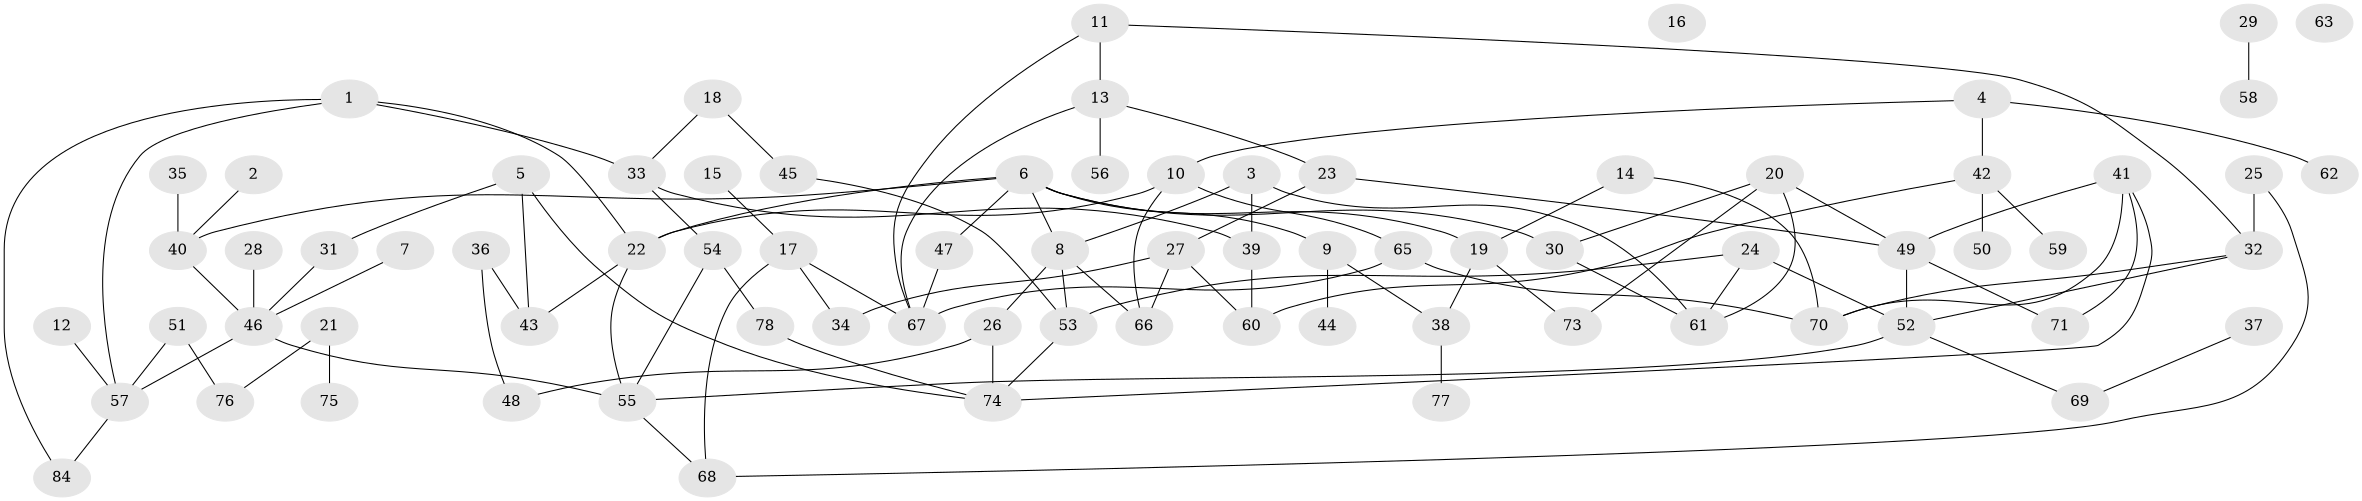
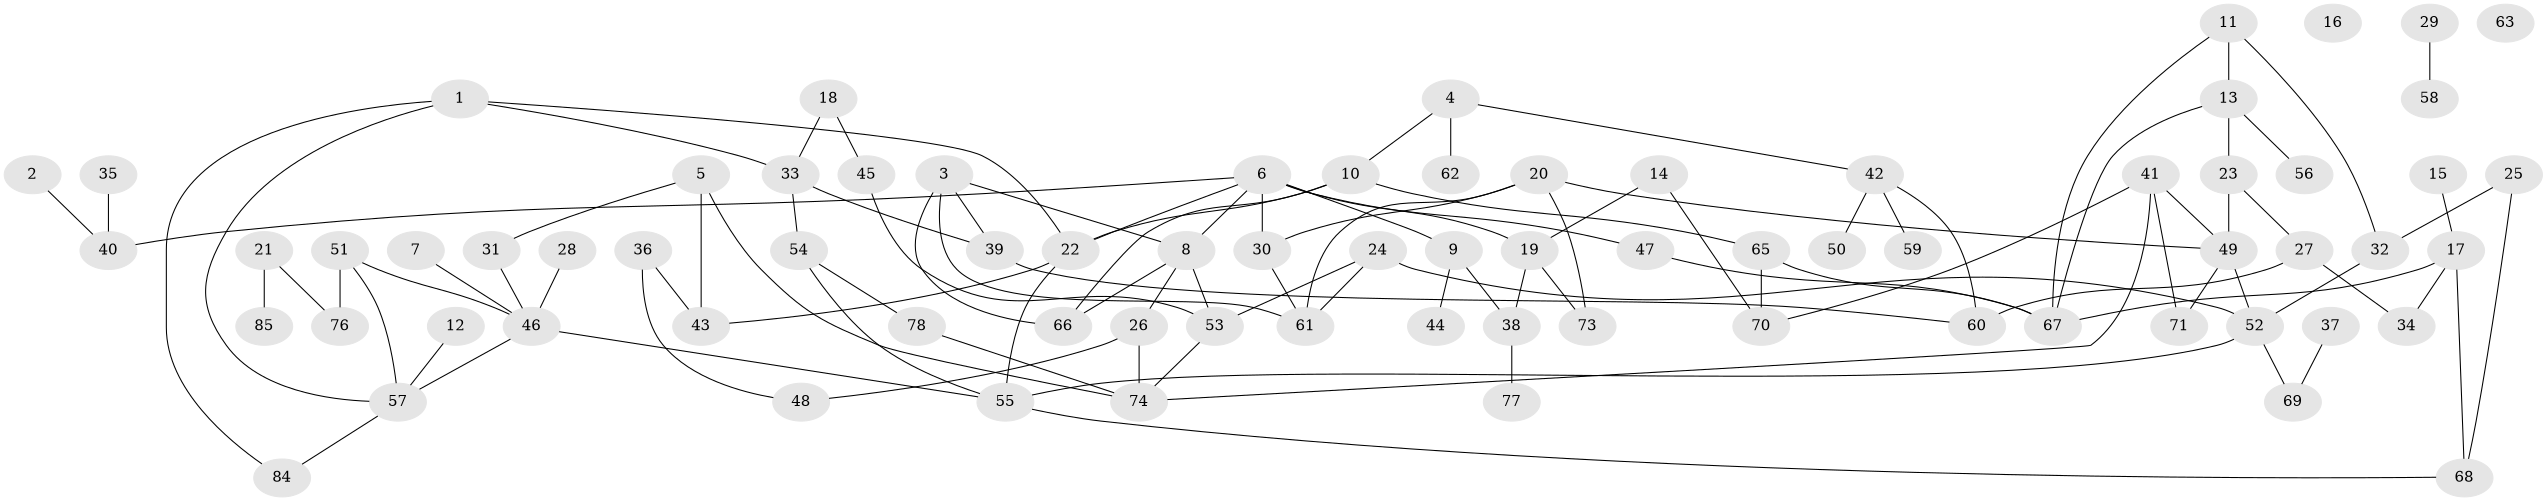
(2034, 281) -> none
(1163, 282) -> (938, 287)
(216, 288) -> (436, 288)
(330, 402) -> (264, 326)
